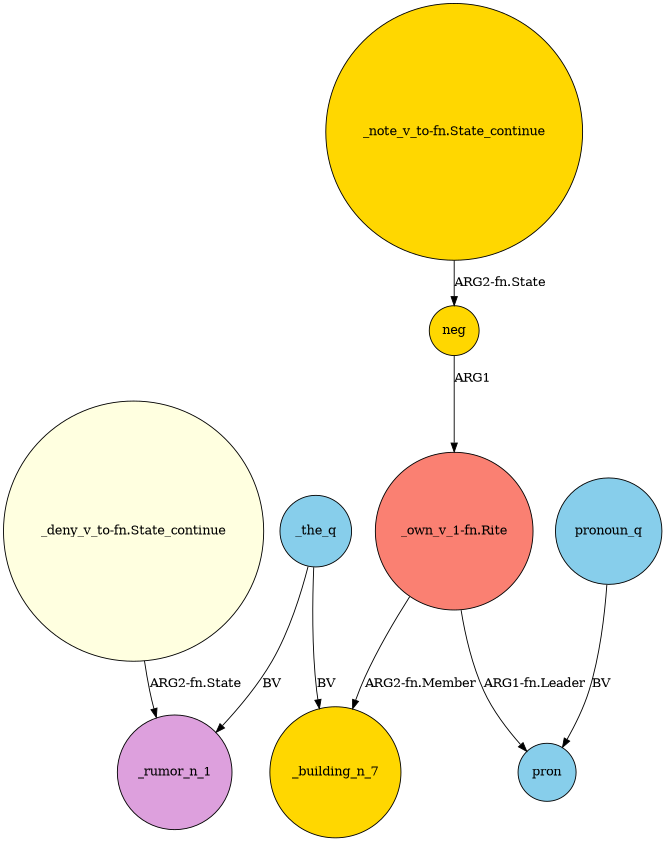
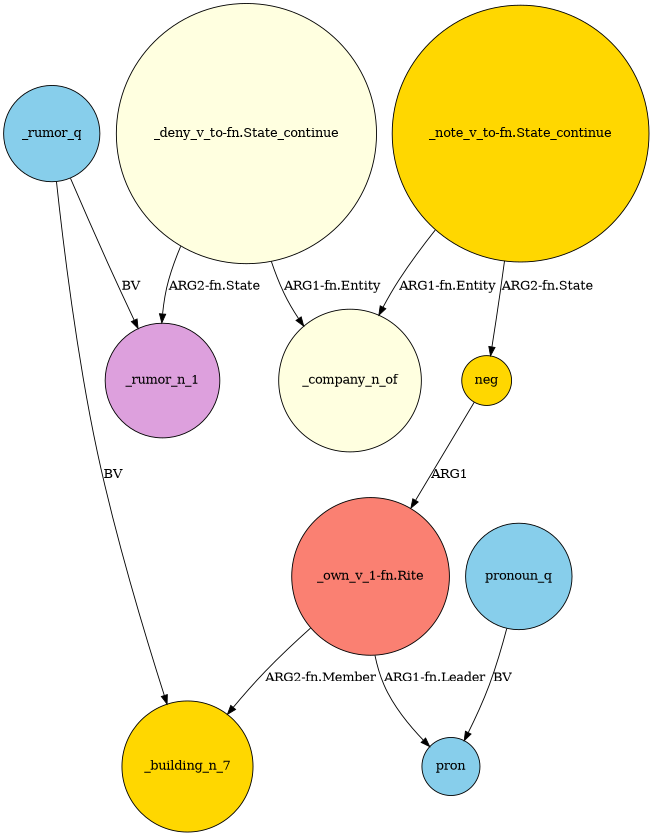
none -> (350, 381)
(316, 531) -> (52, 134)
